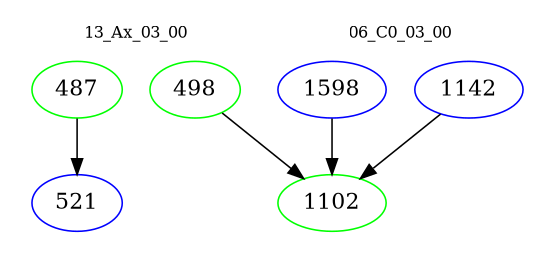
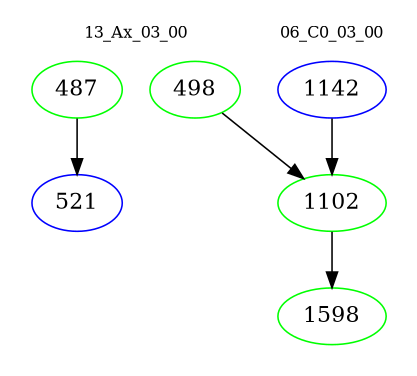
(332, 90) -> (332, 316)
(332, 139) -> (332, 252)
